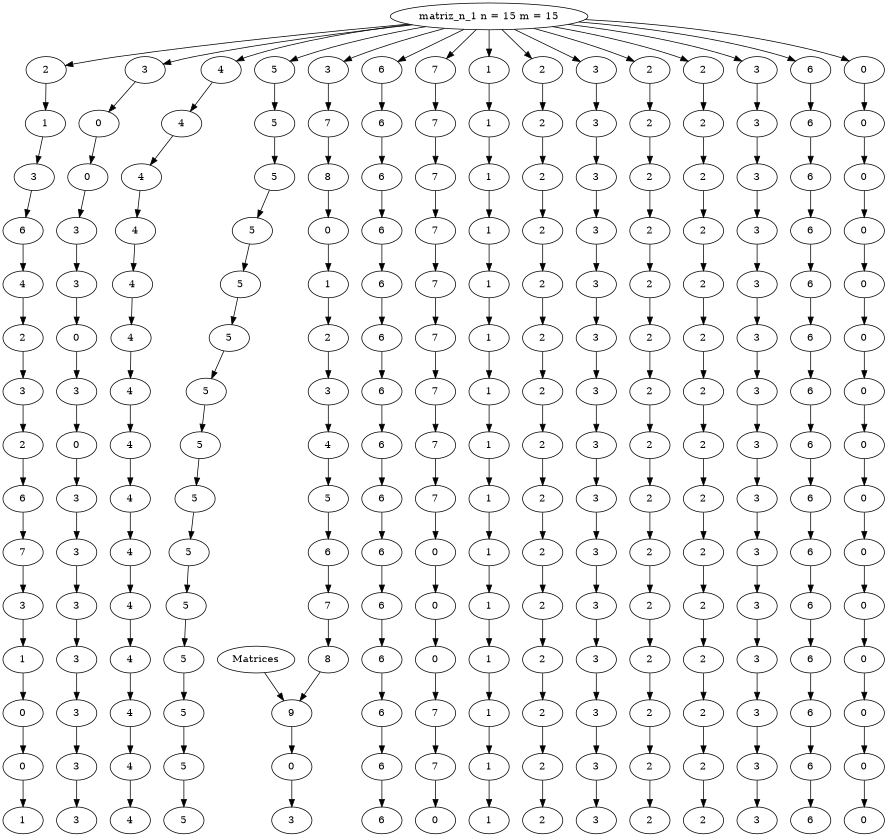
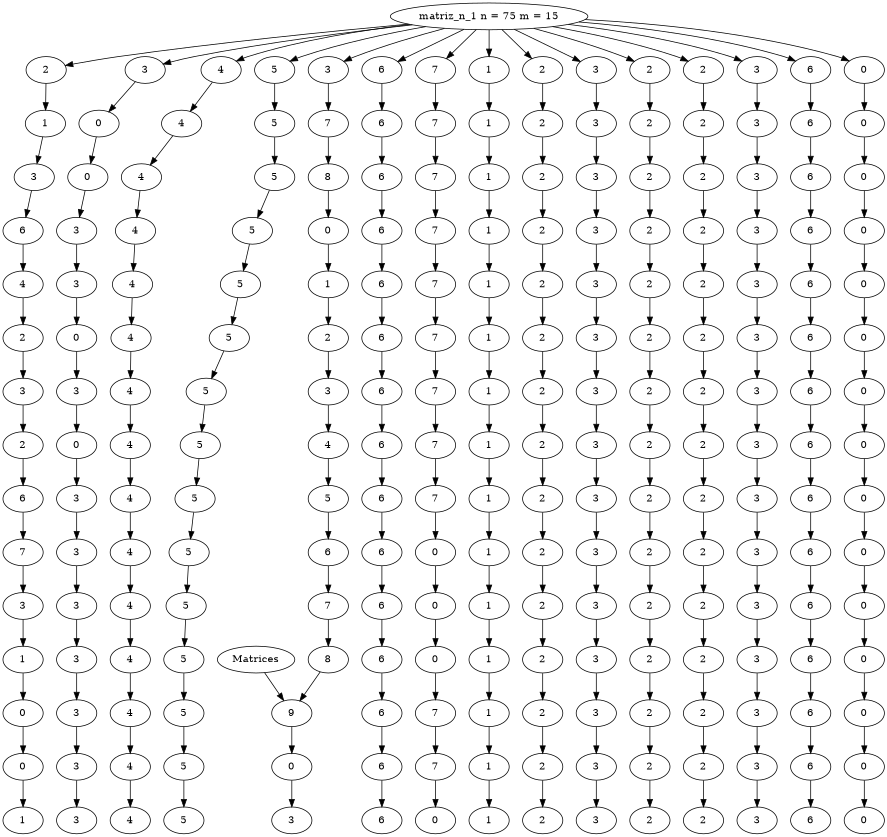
(489, 16) -> (489, 16)
